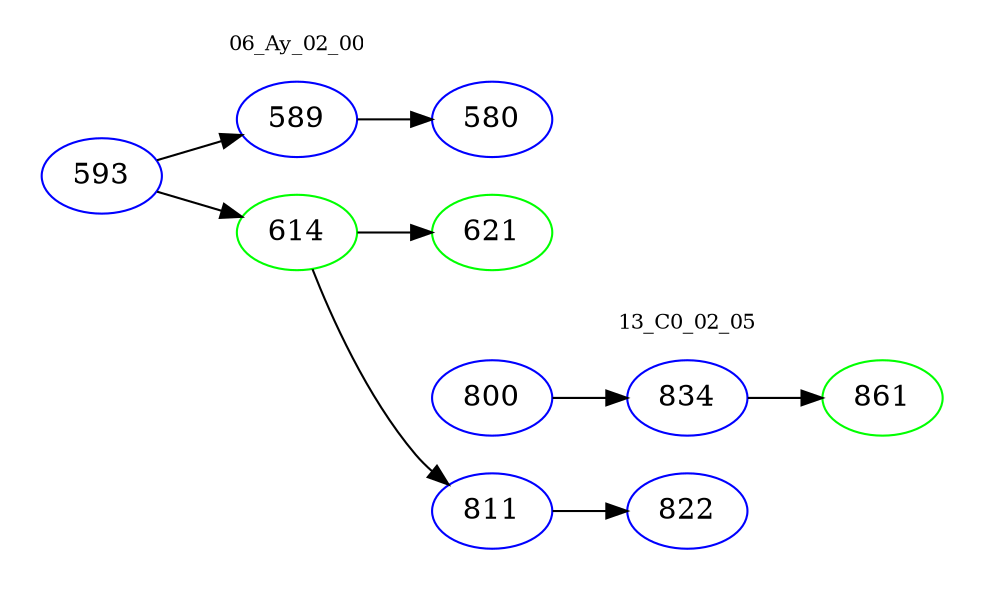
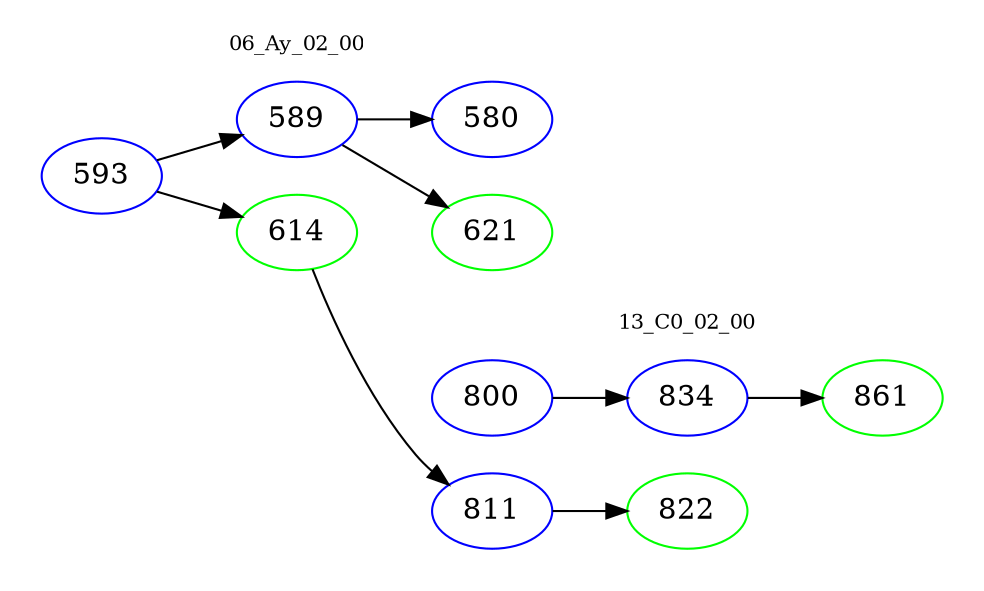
(384, 232) -> (386, 171)
(687, 324) -> (687, 324)
(687, 511) -> (687, 511)
